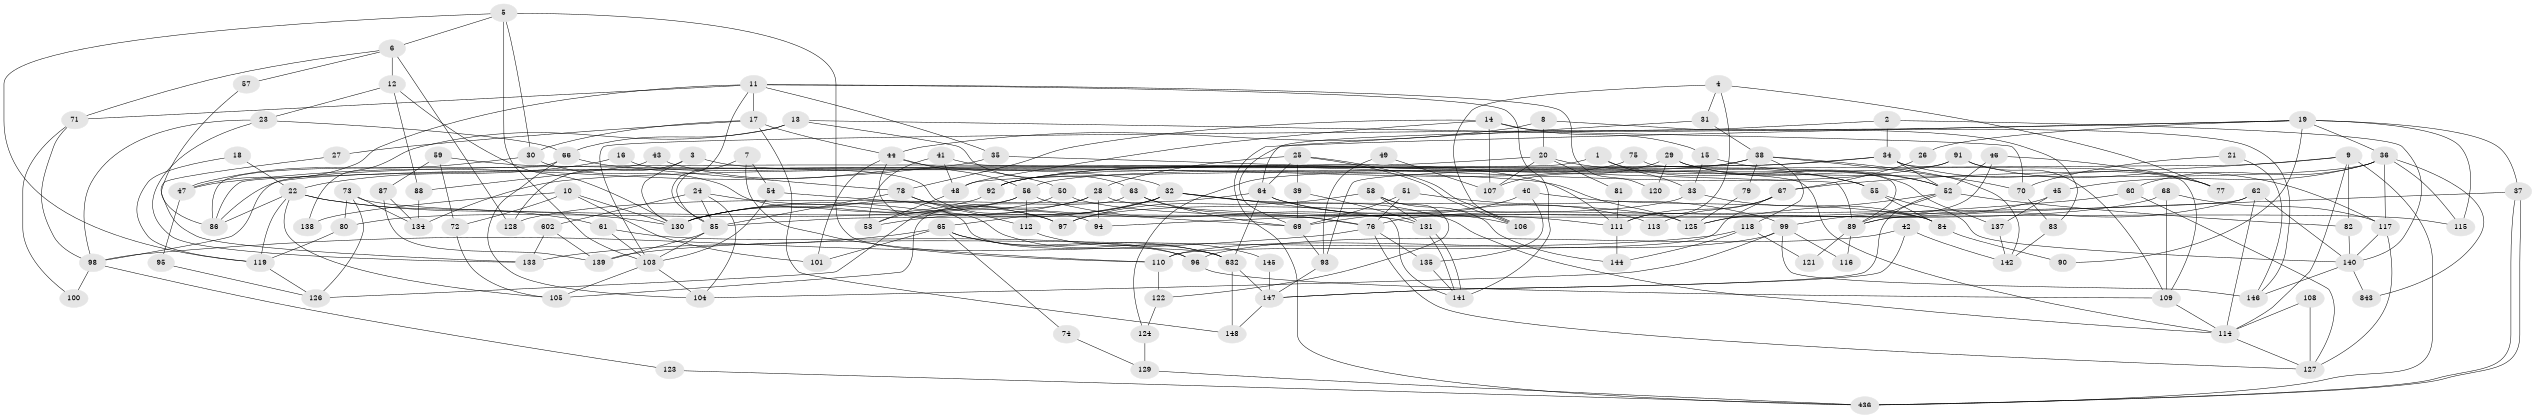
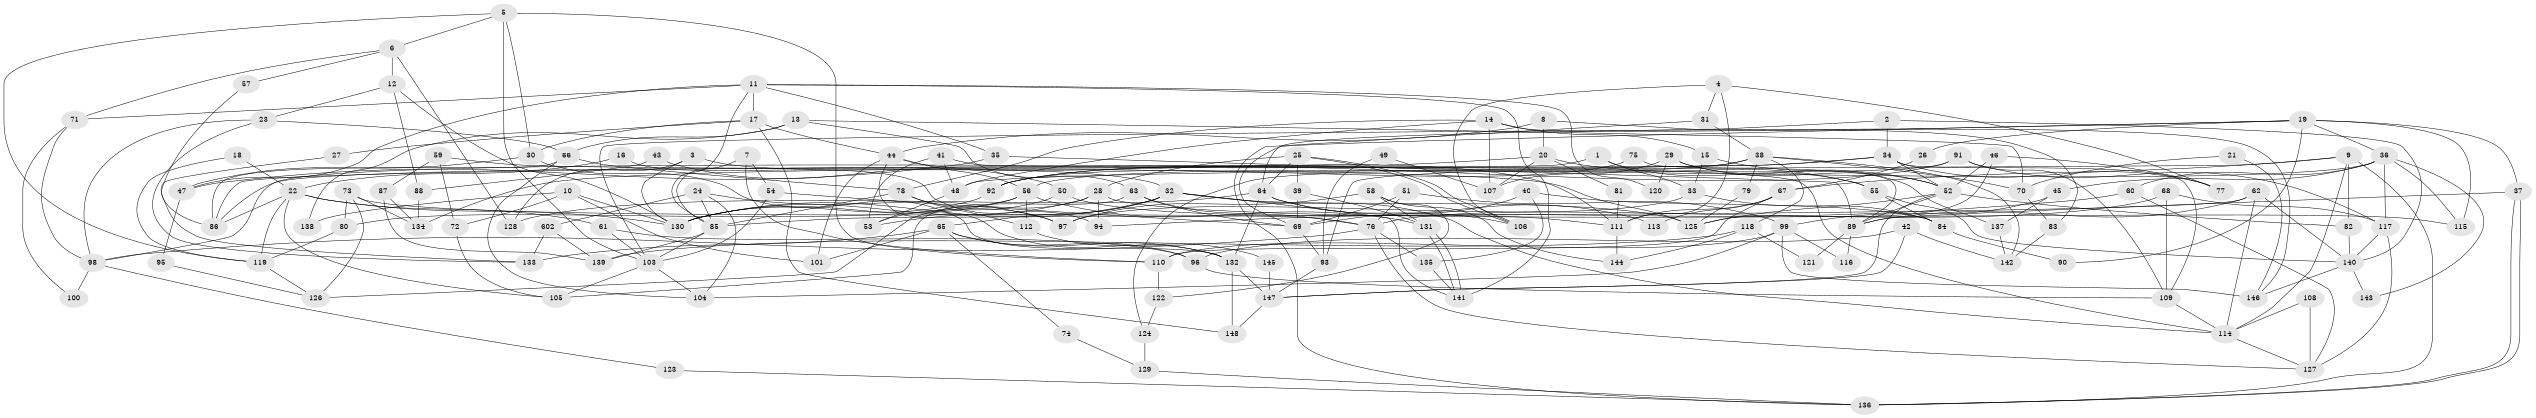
(1232, 263) -> (1232, 263)
(2367, 298) -> (2367, 298)
(1865, 406) -> (1865, 406)
